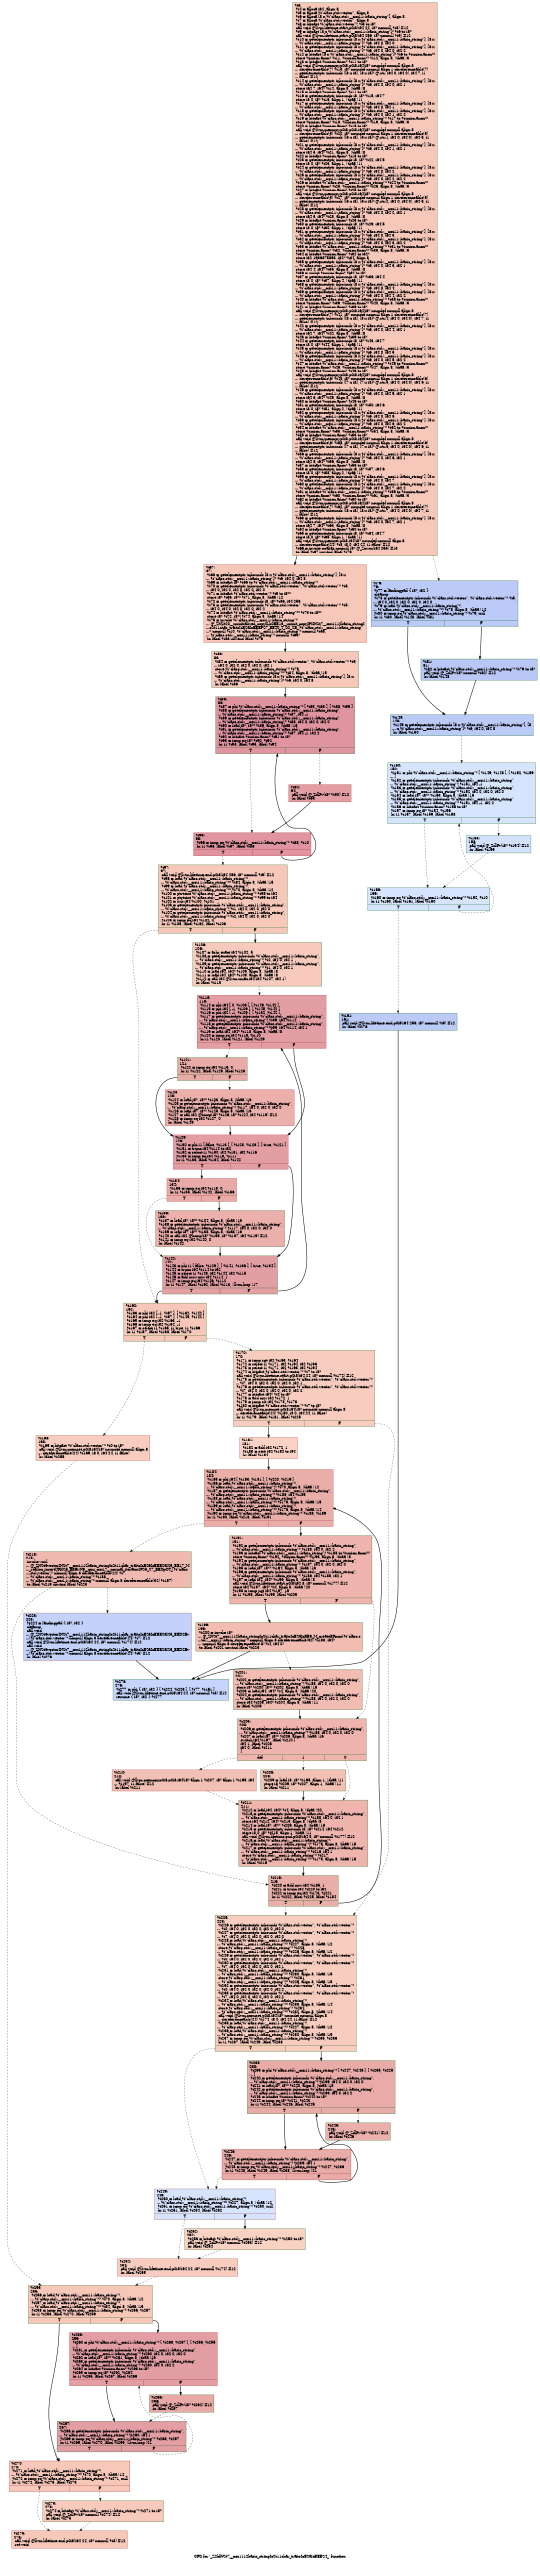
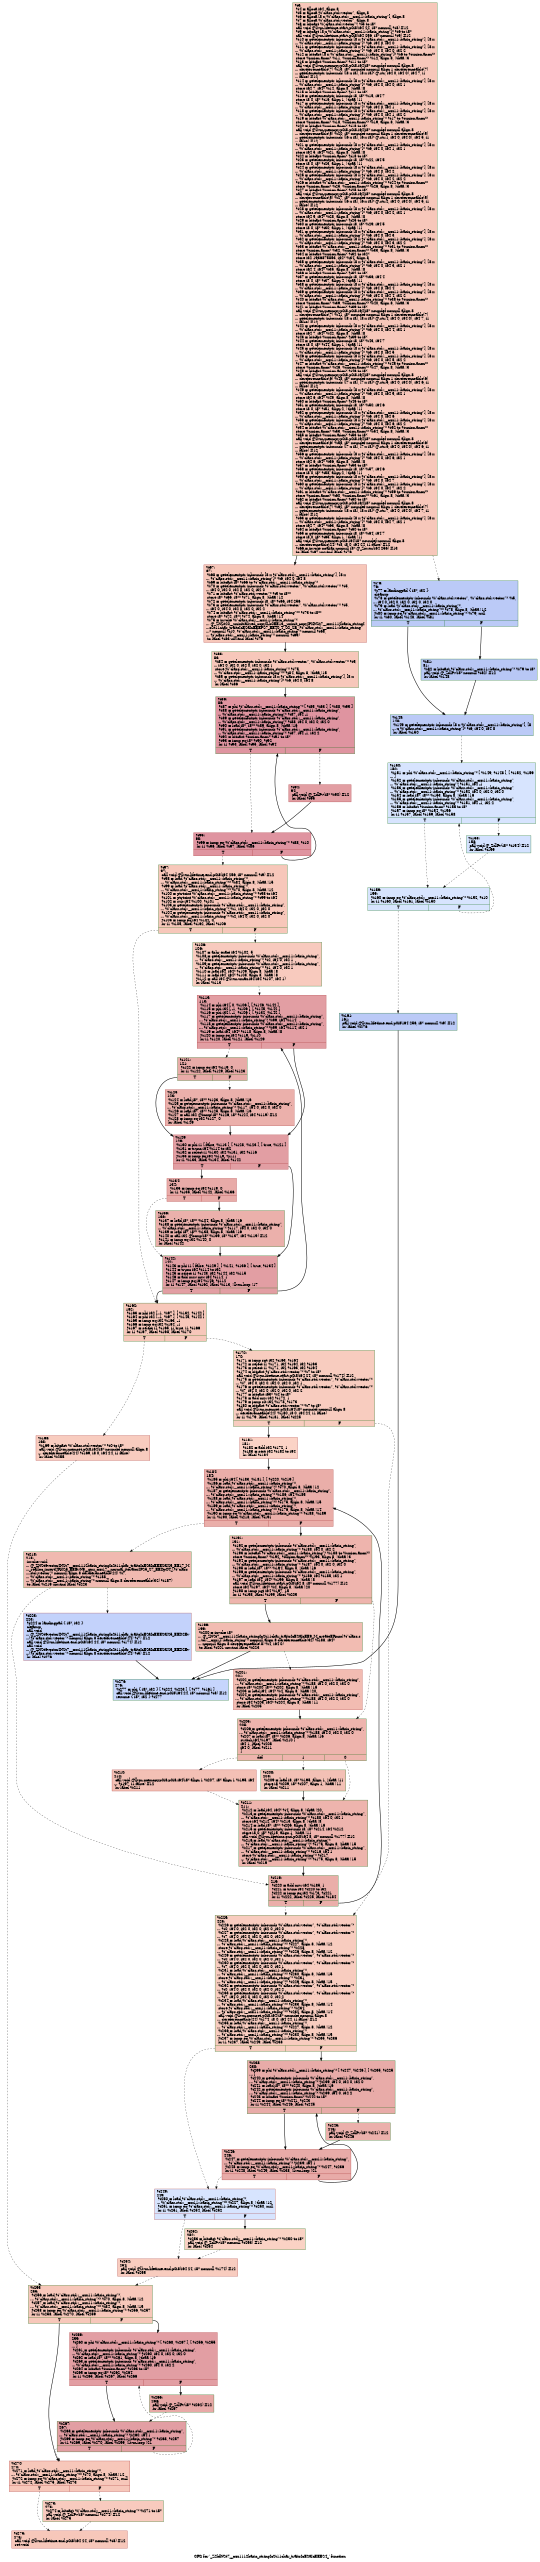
(330, 274) -> (331, 274)
(255, 937) -> (255, 937)
(263, 1395) -> (263, 1395)
(298, 1690) -> (298, 1690)
